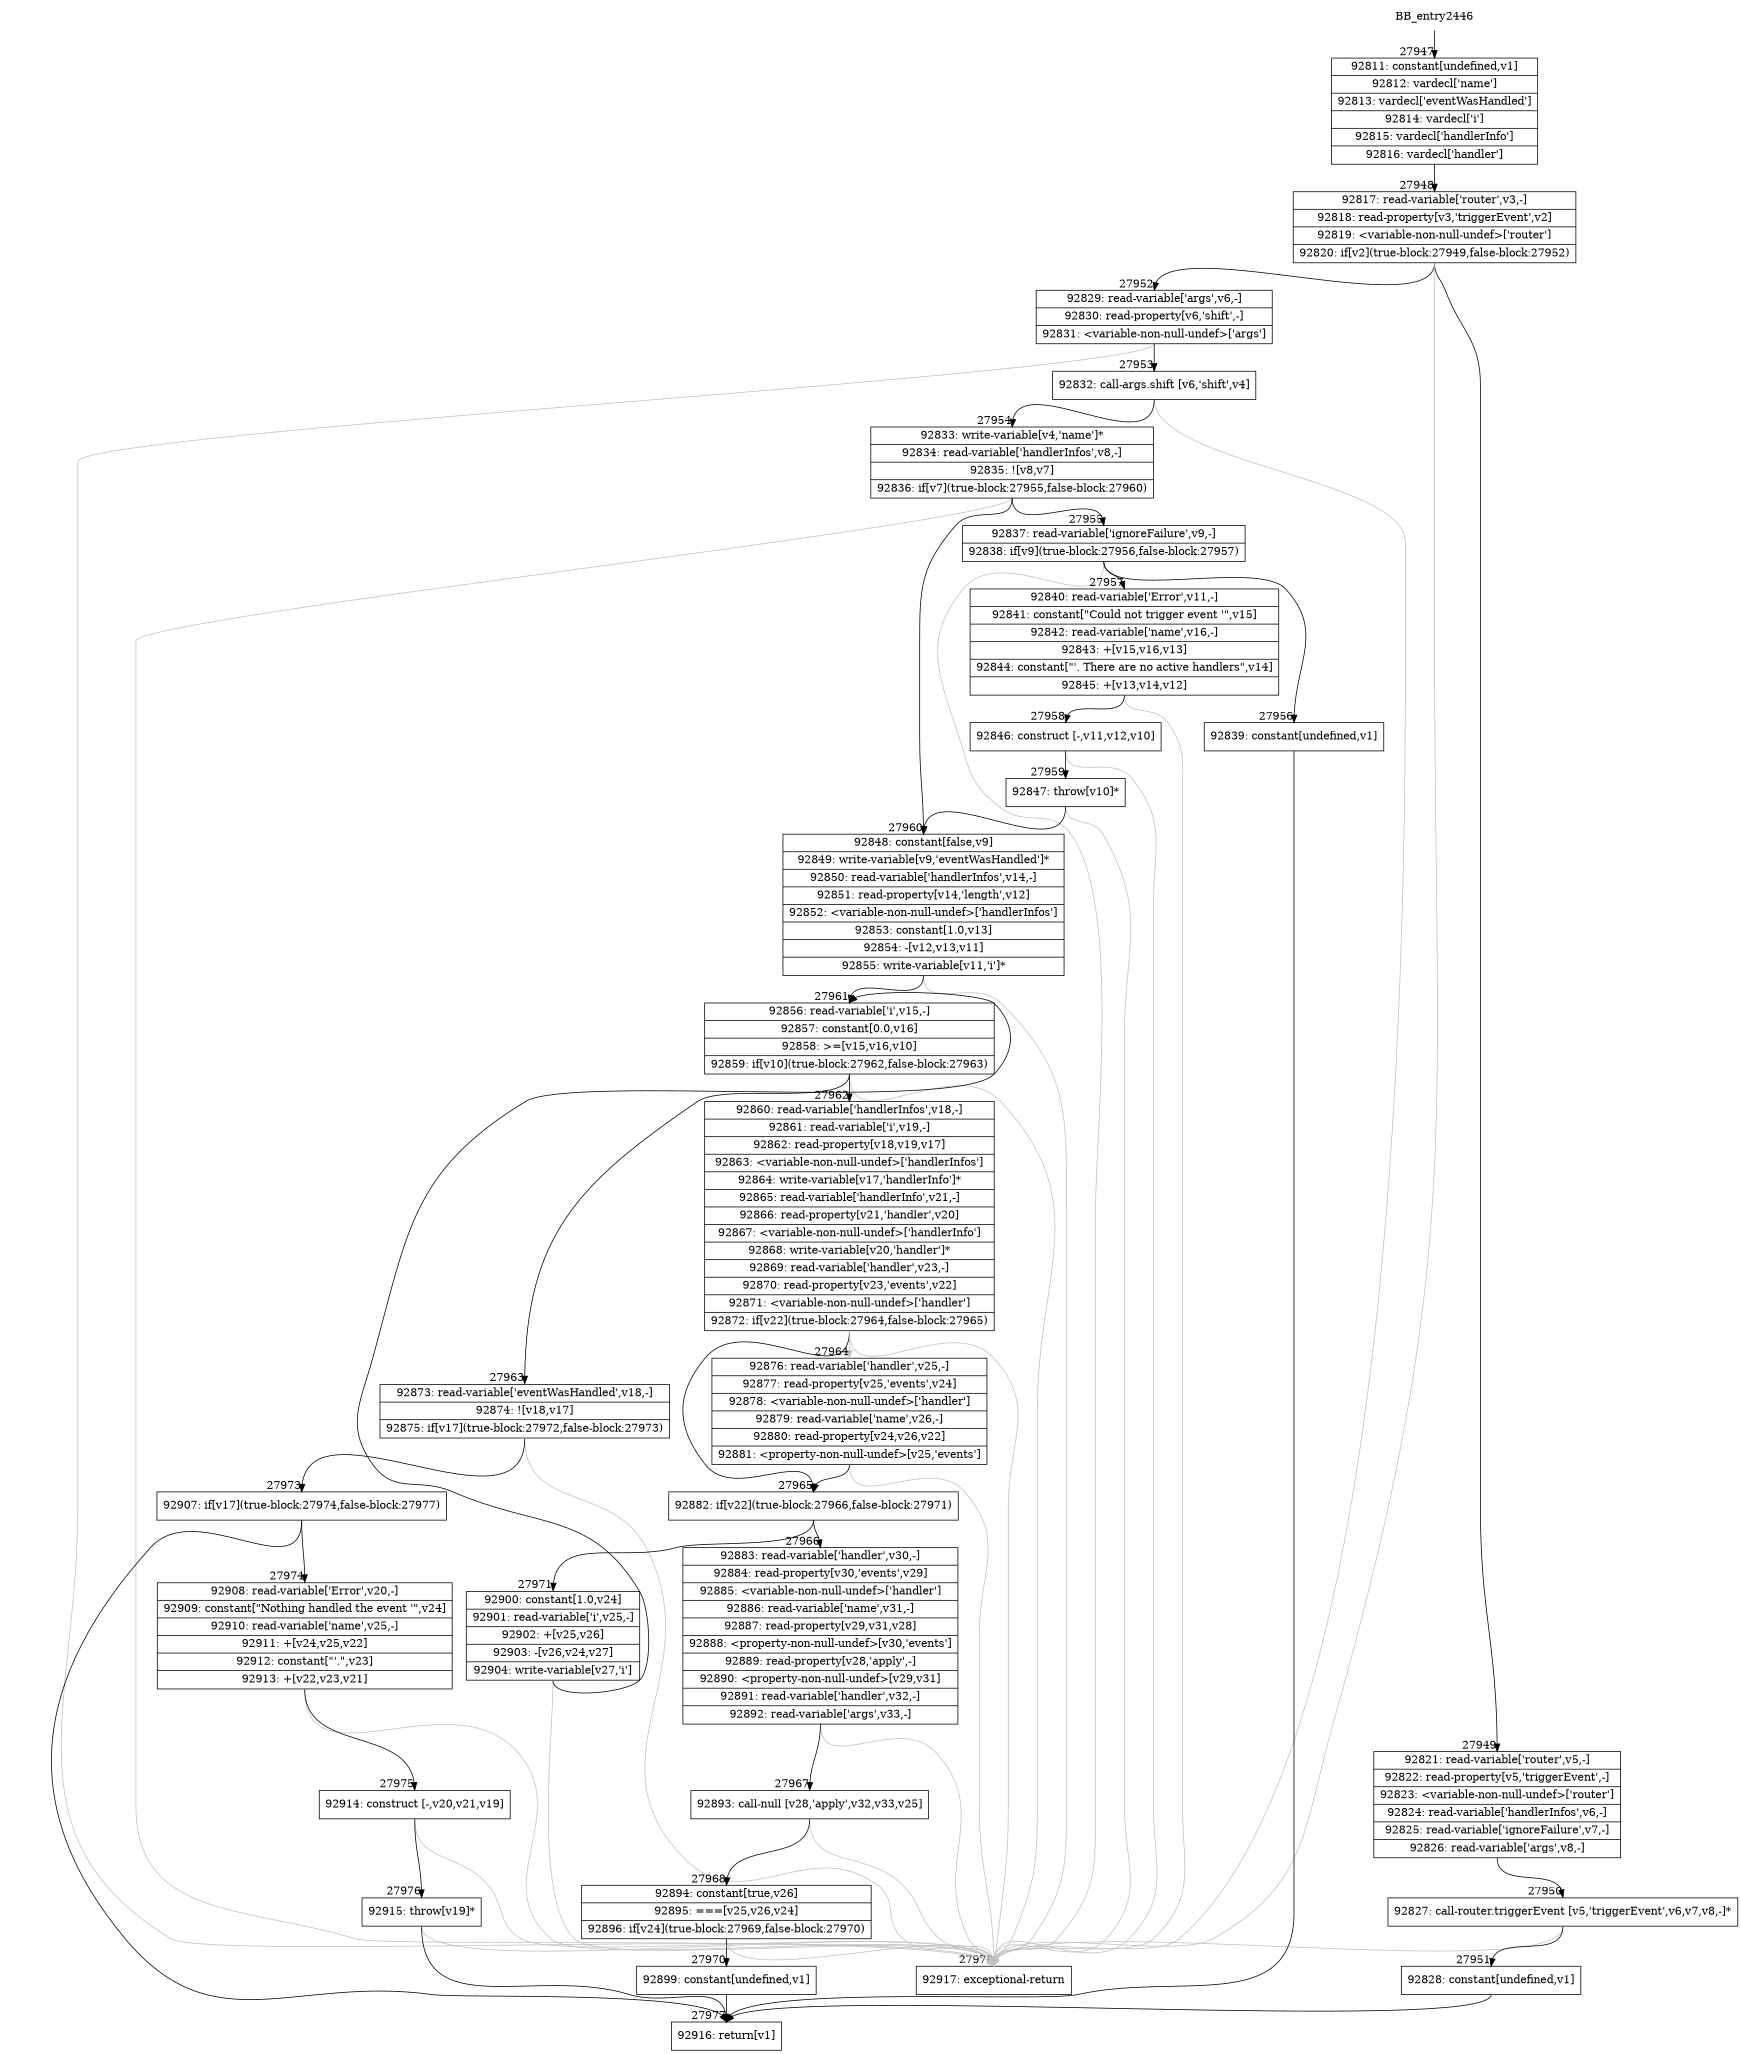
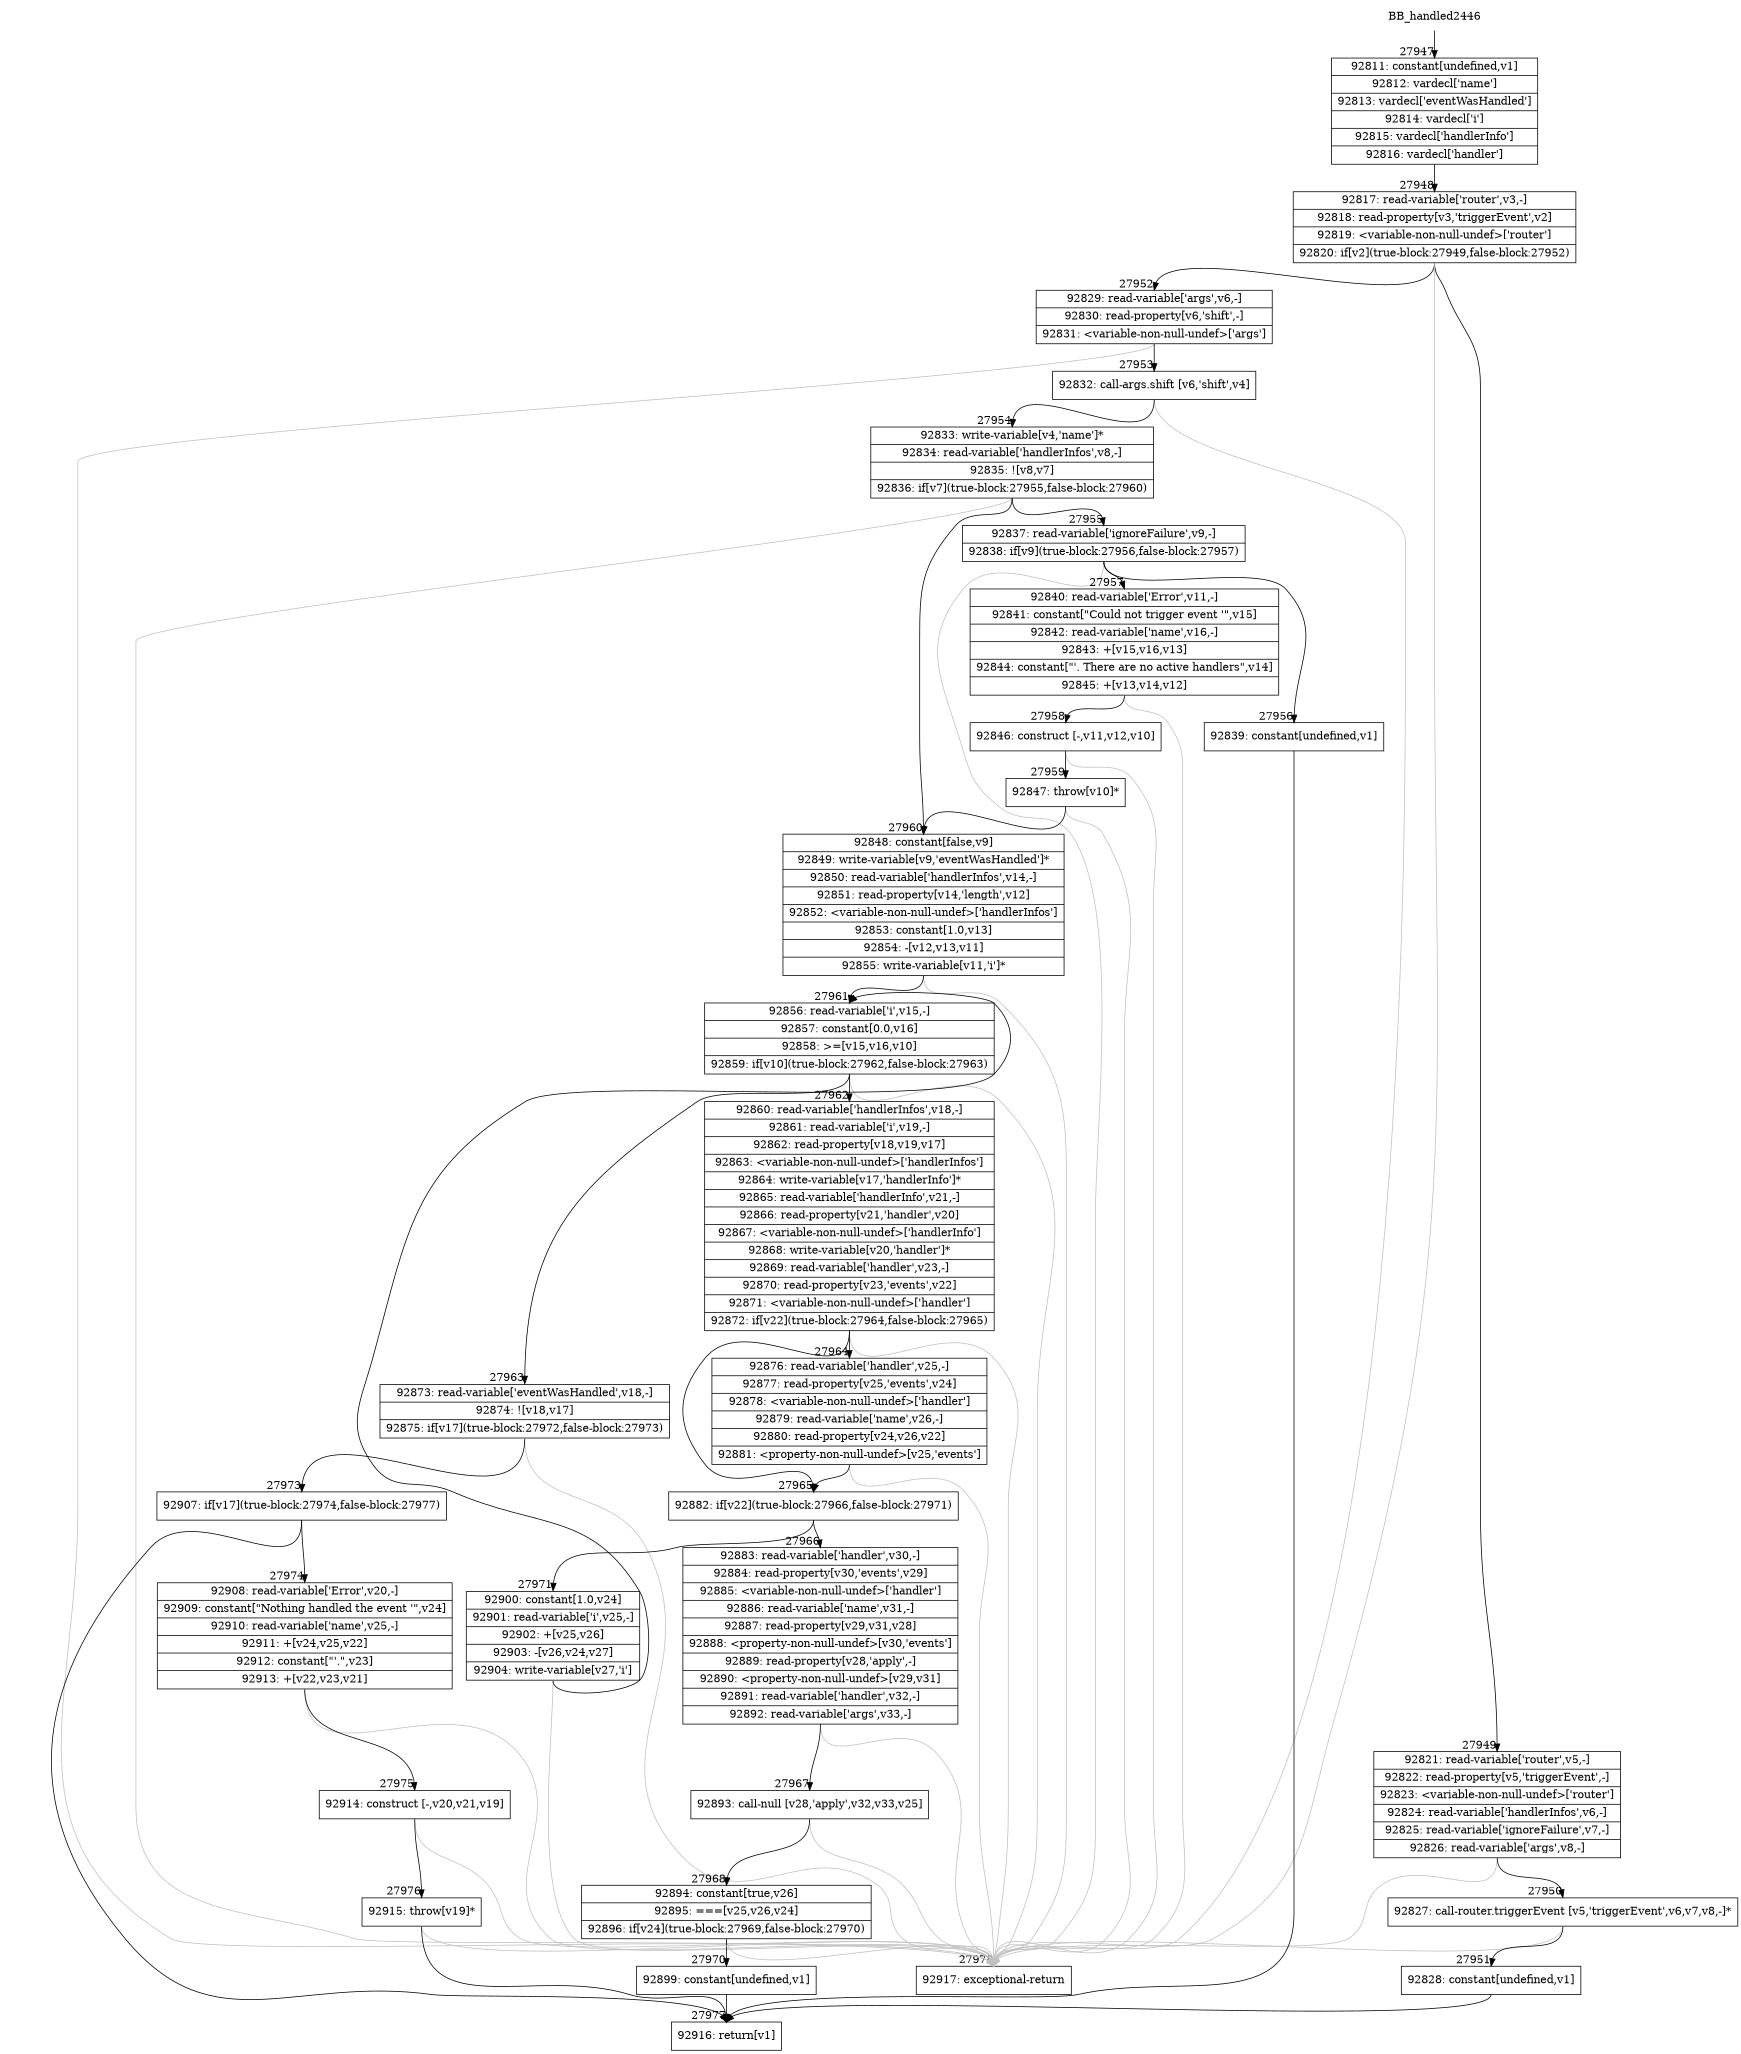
(1435, 17) -> (1435, 17)
(849, 1341) -> (849, 1341)
none -> (1340, 1941)
